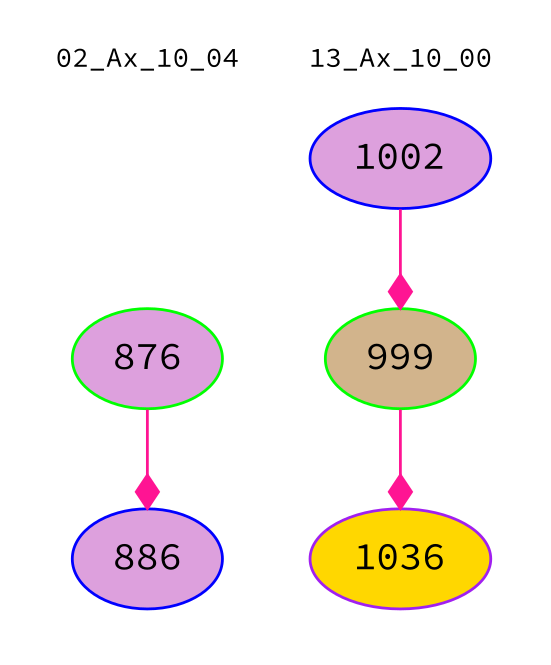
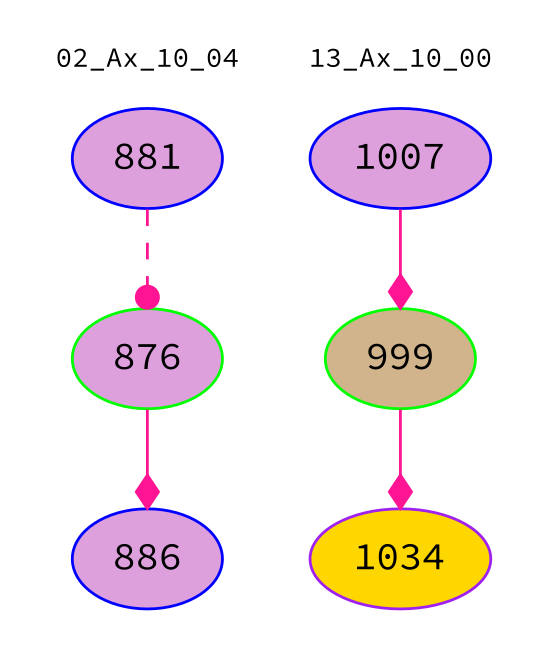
none -> (147, 158)
(400, 158) -> (400, 158)
(400, 559) -> (400, 559)
